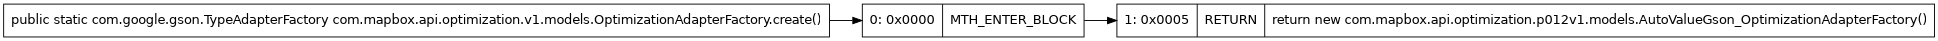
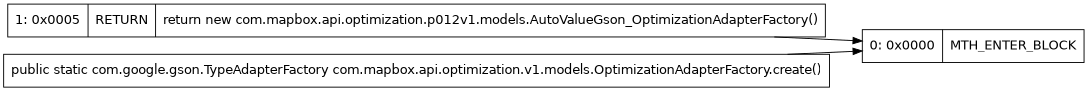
(1096, 21) -> (814, 39)
